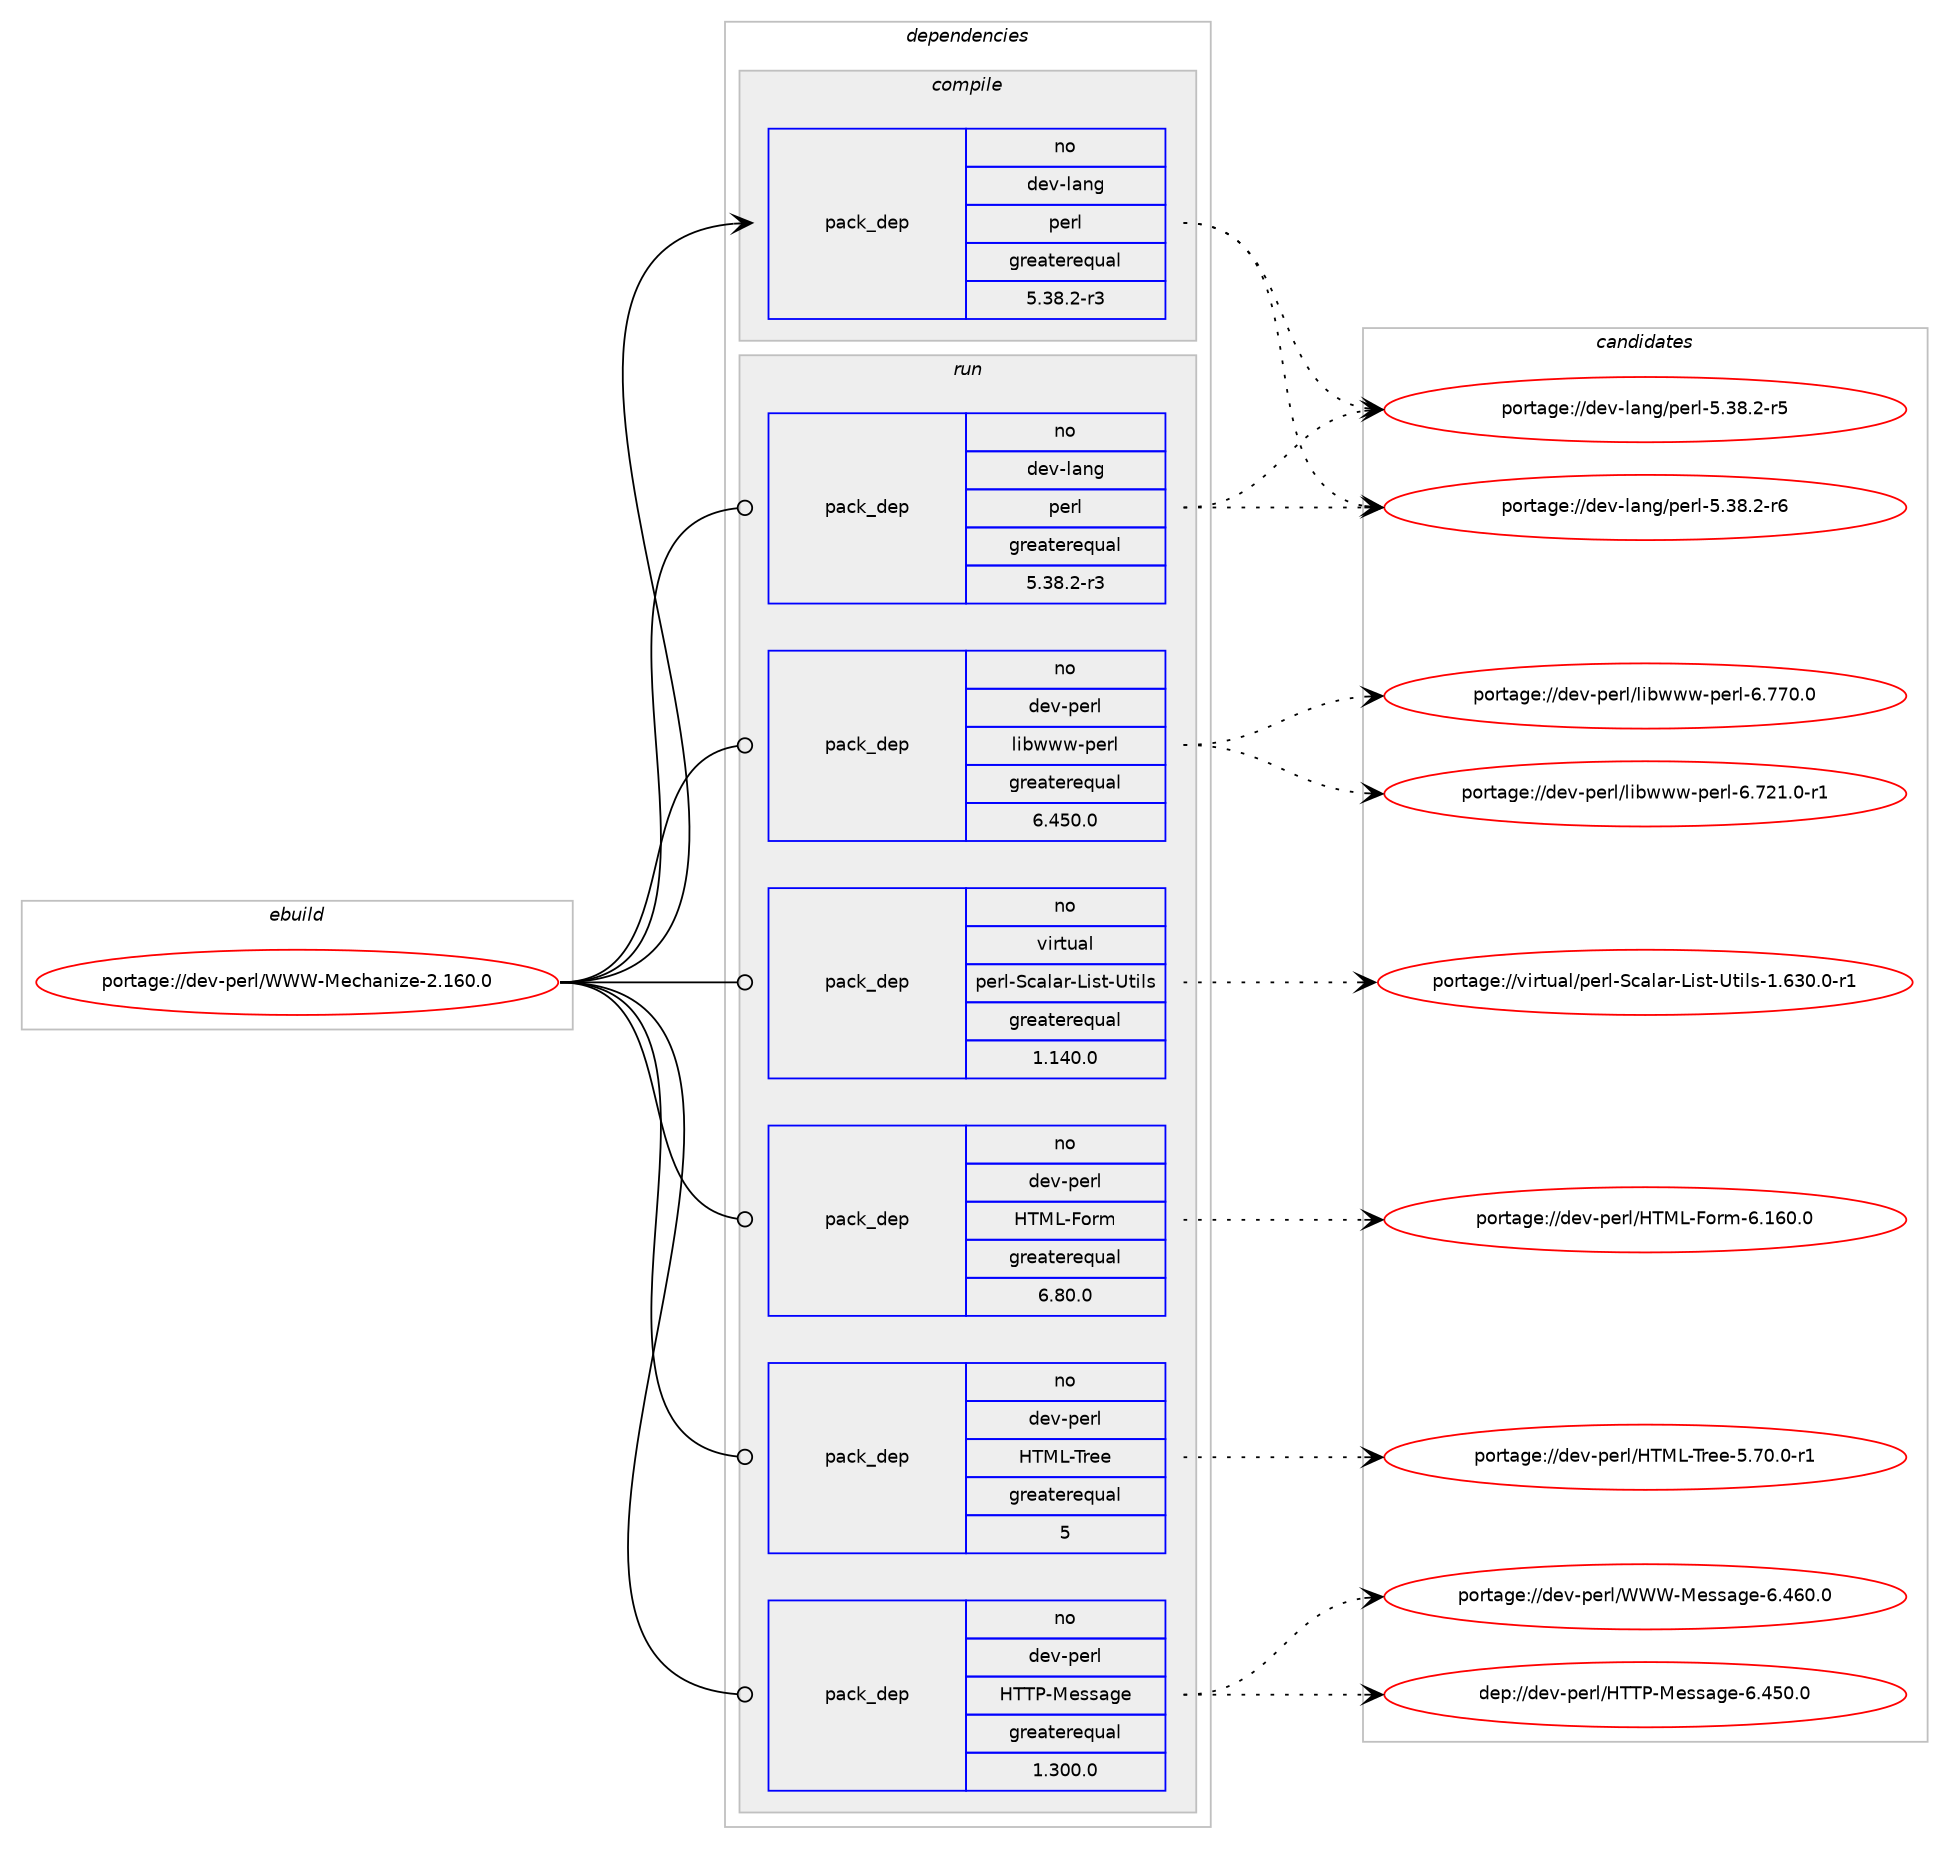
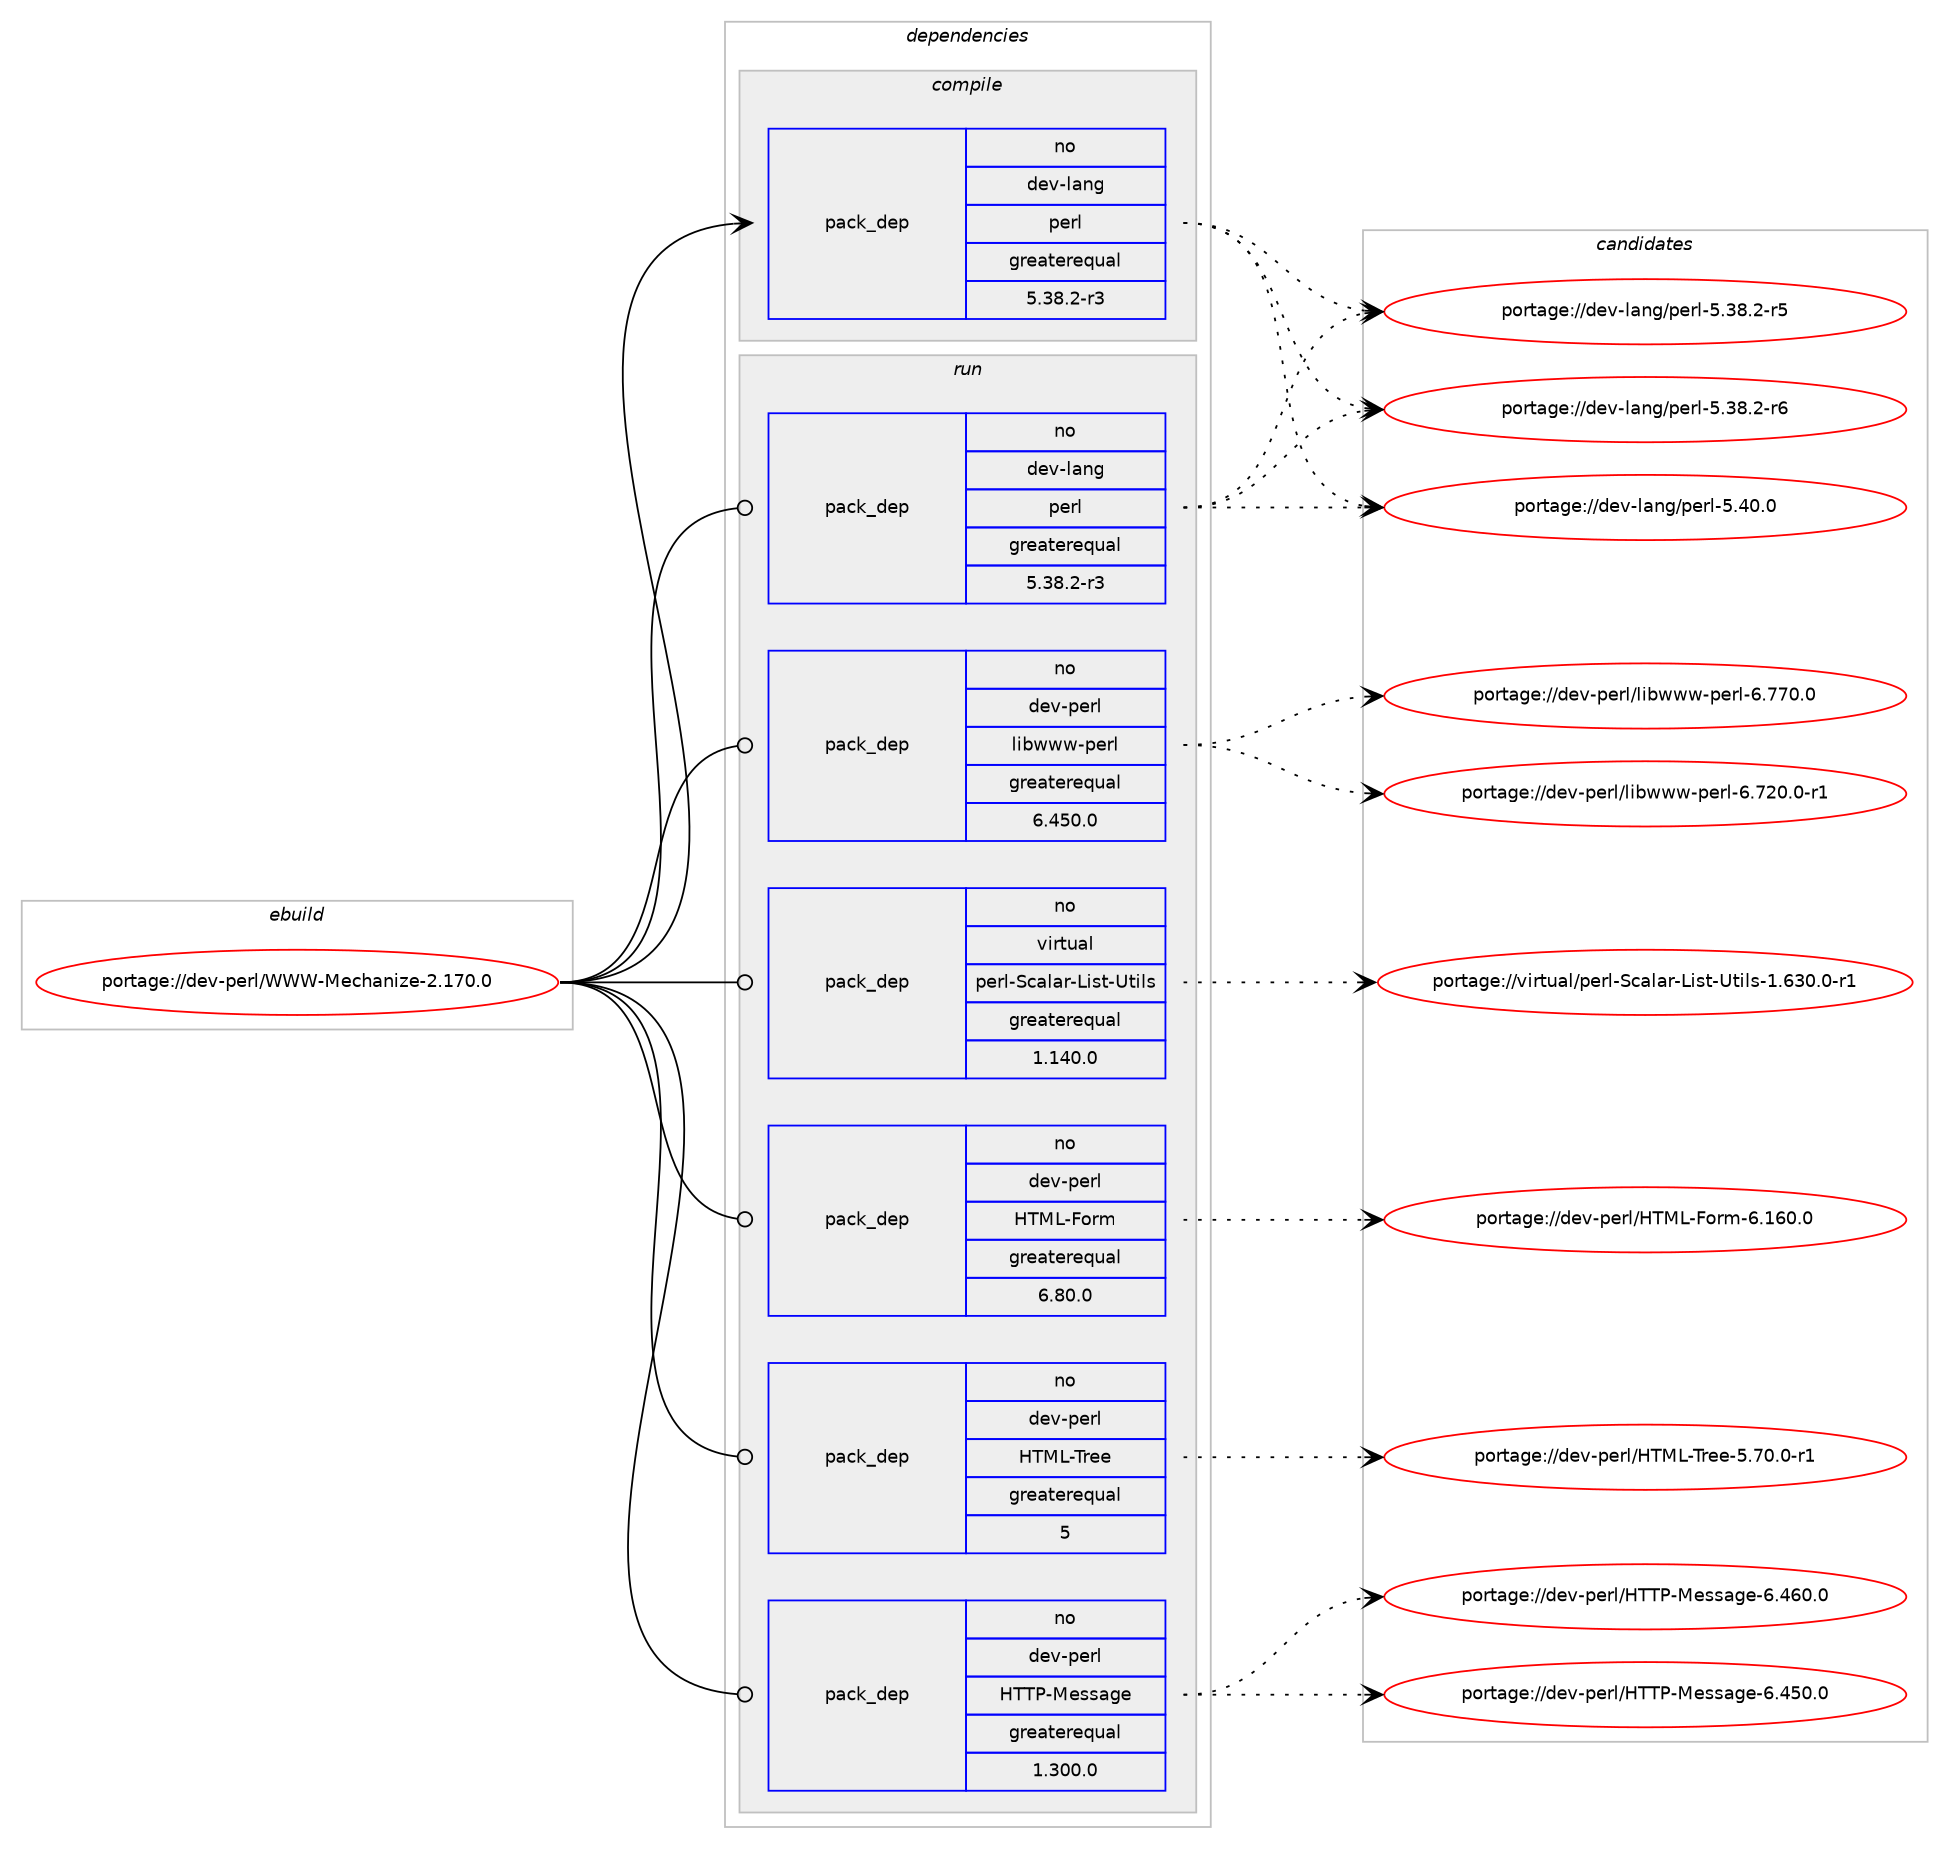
none -> (1645, 508)
(1645, 794) -> (1645, 794)
(297, 982) -> (297, 982)
(1645, 1597) -> (1645, 1597)
(1645, 1695) -> (1645, 1695)
